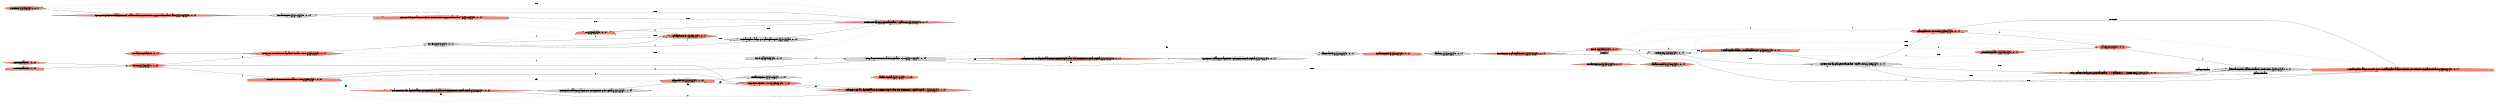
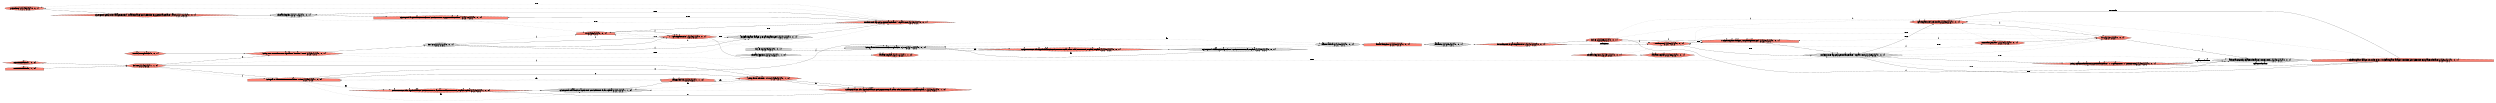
(1668, 53) -> (1668, 44)
(728, 79) -> (730, 55)
